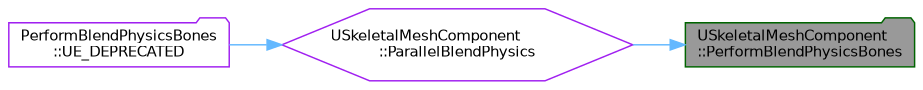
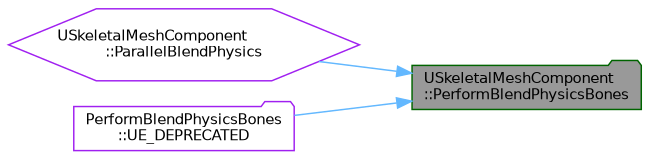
(248, 45) -> (346, 109)
